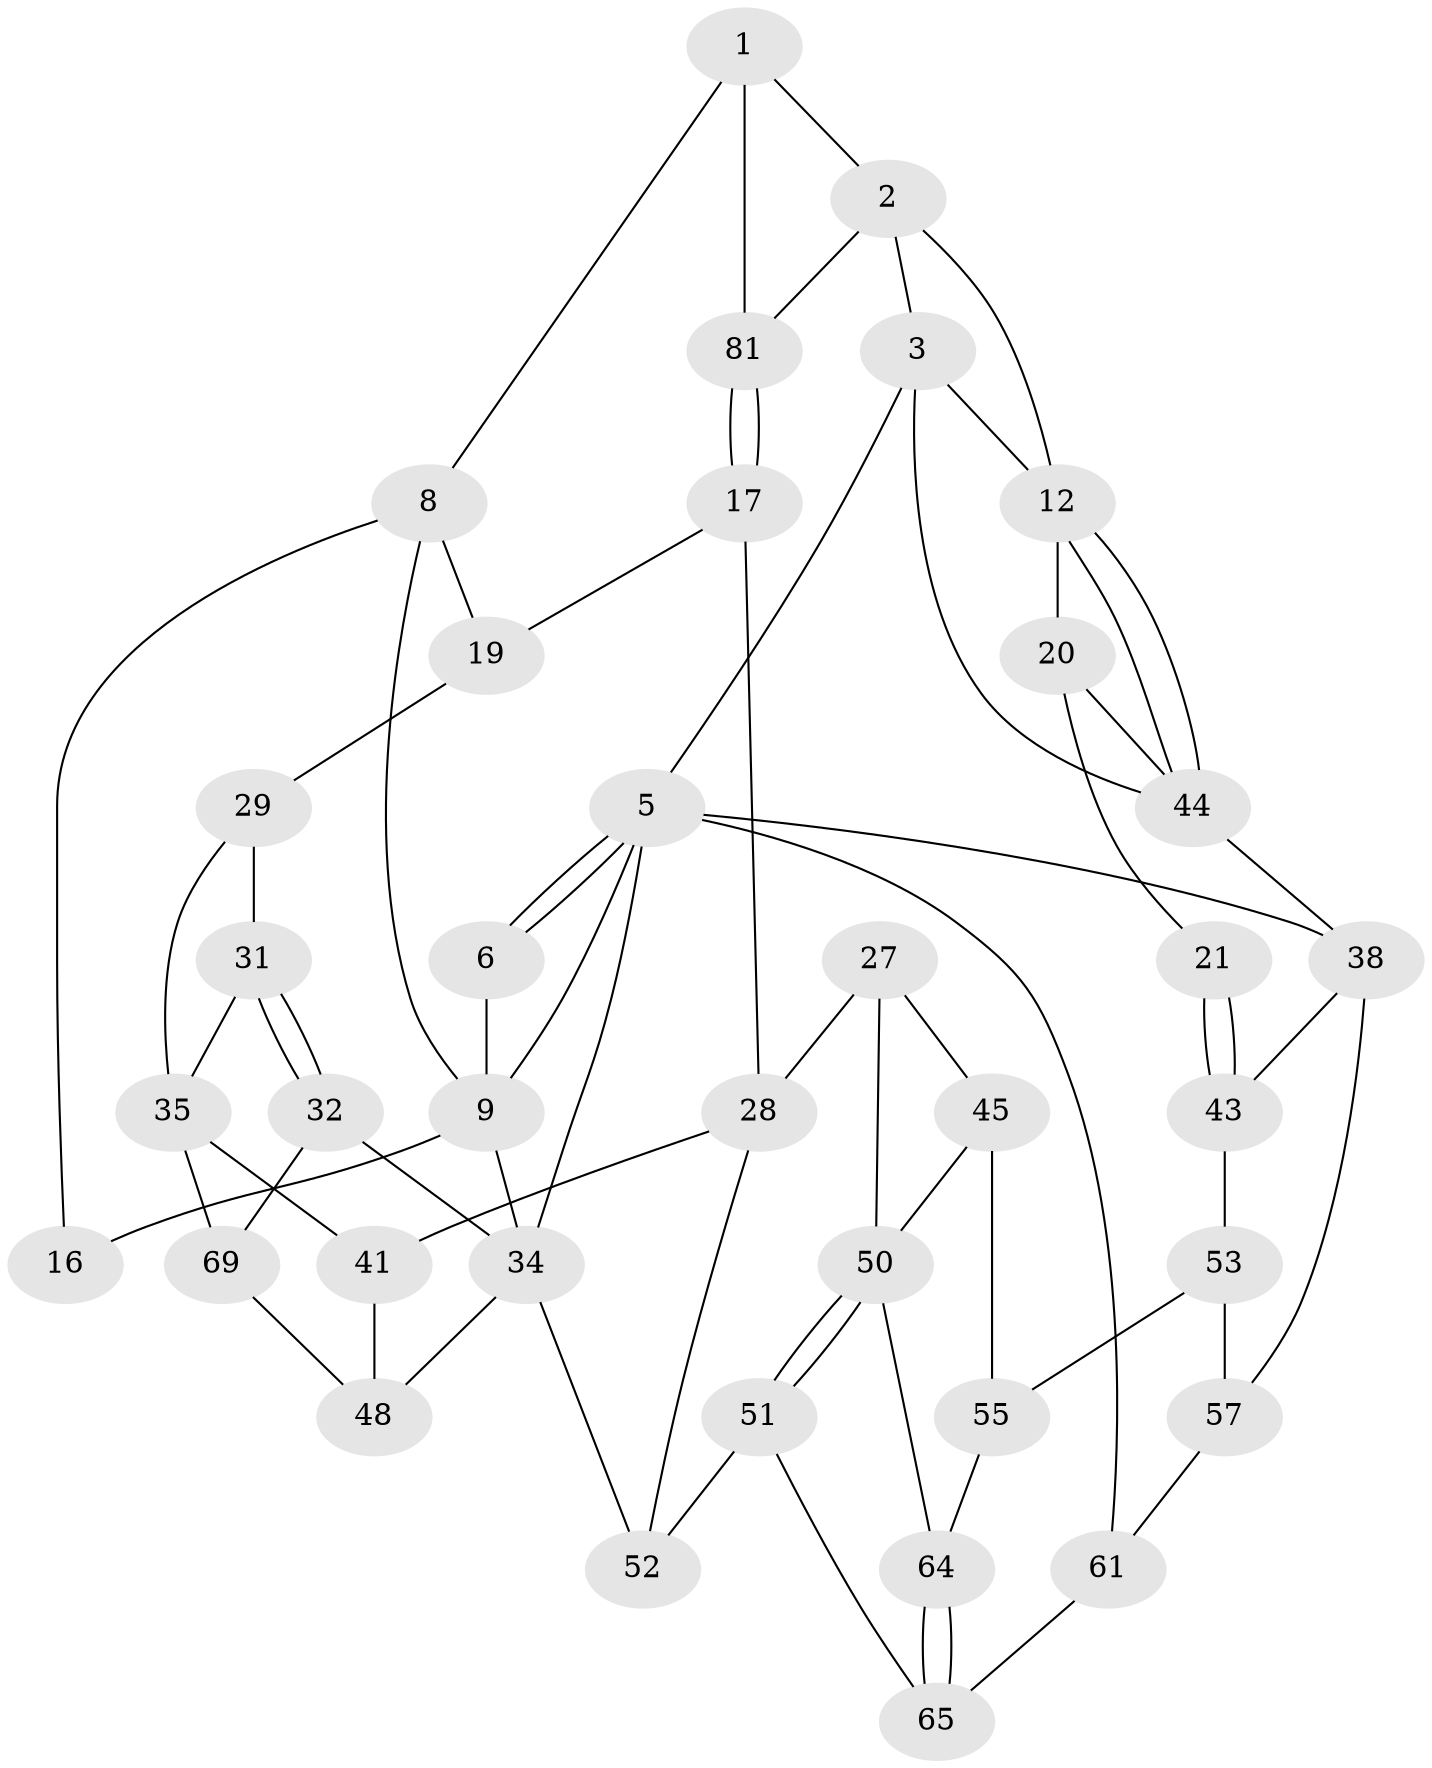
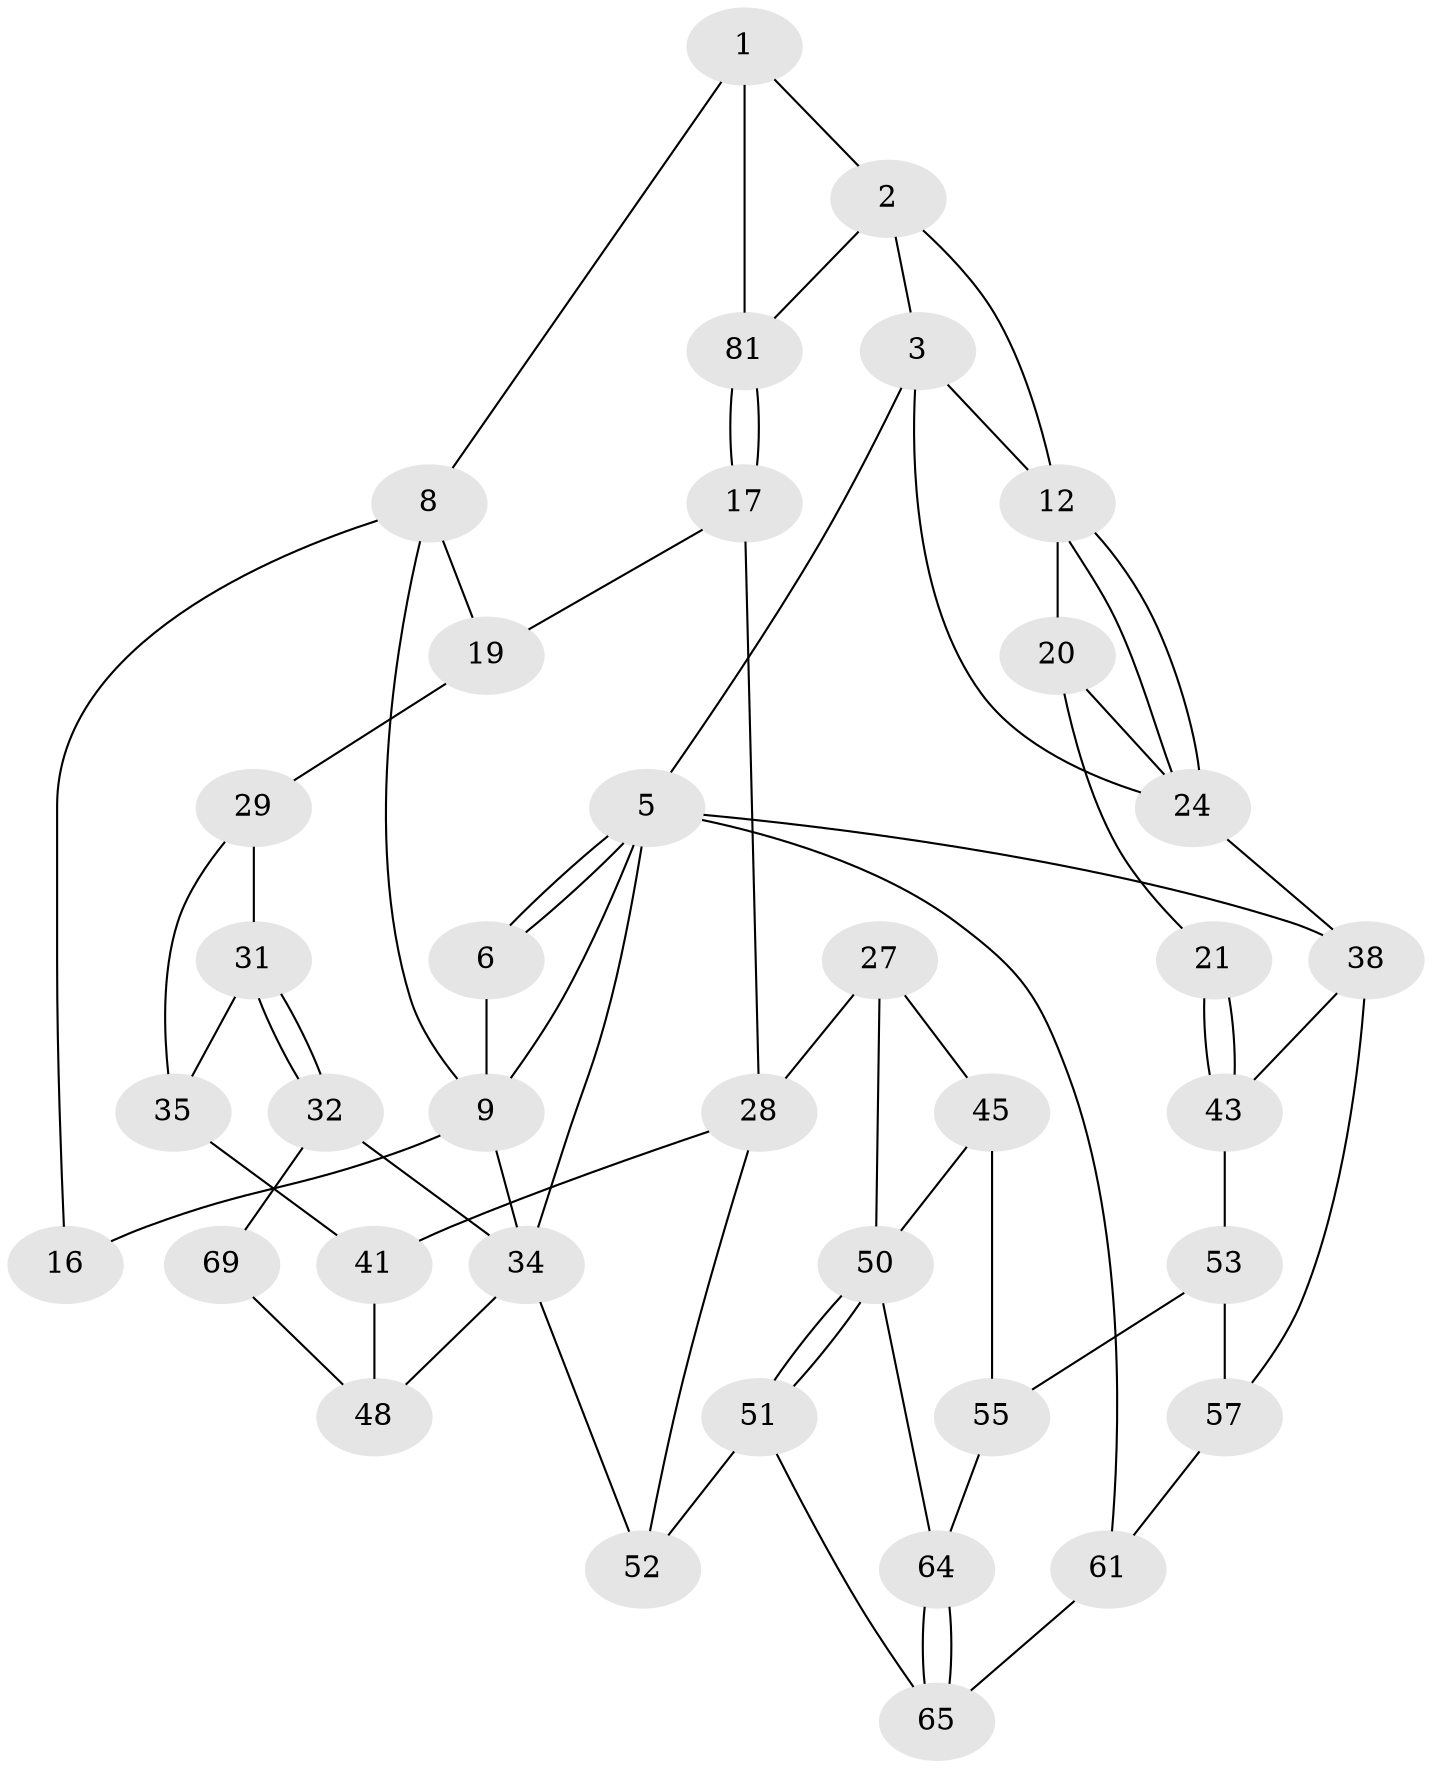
(1193, 808) -> (1193, 808)
(198, 1189) -> none
